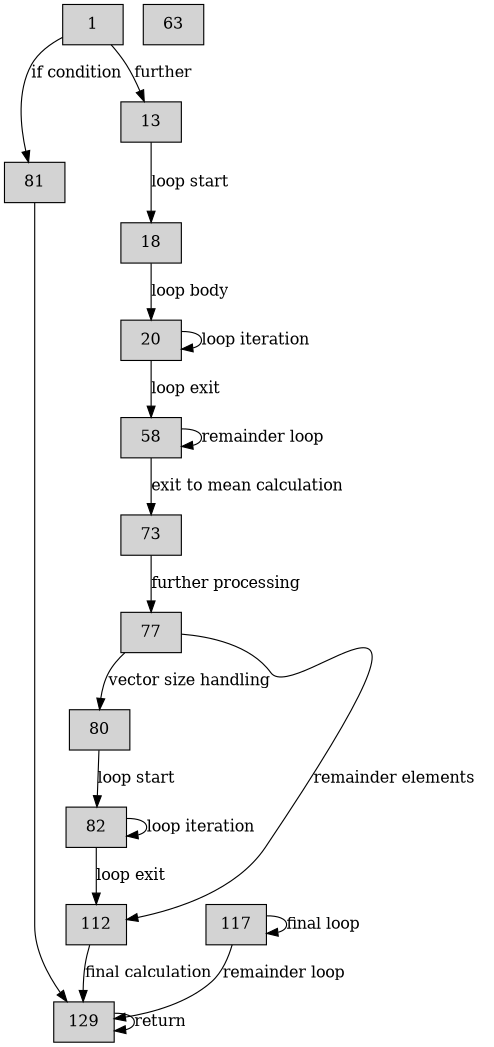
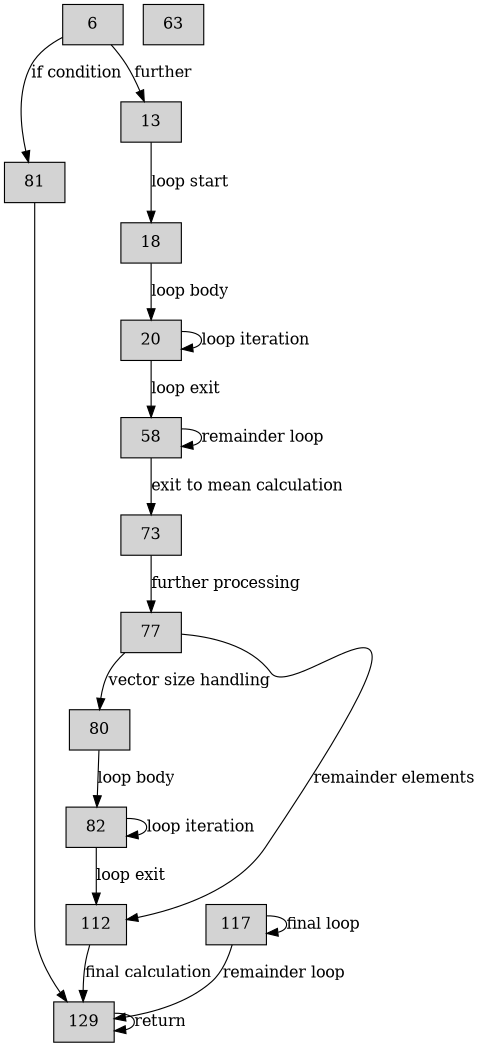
(93, 25) -> (93, 25)
(137, 779) -> (137, 779)
